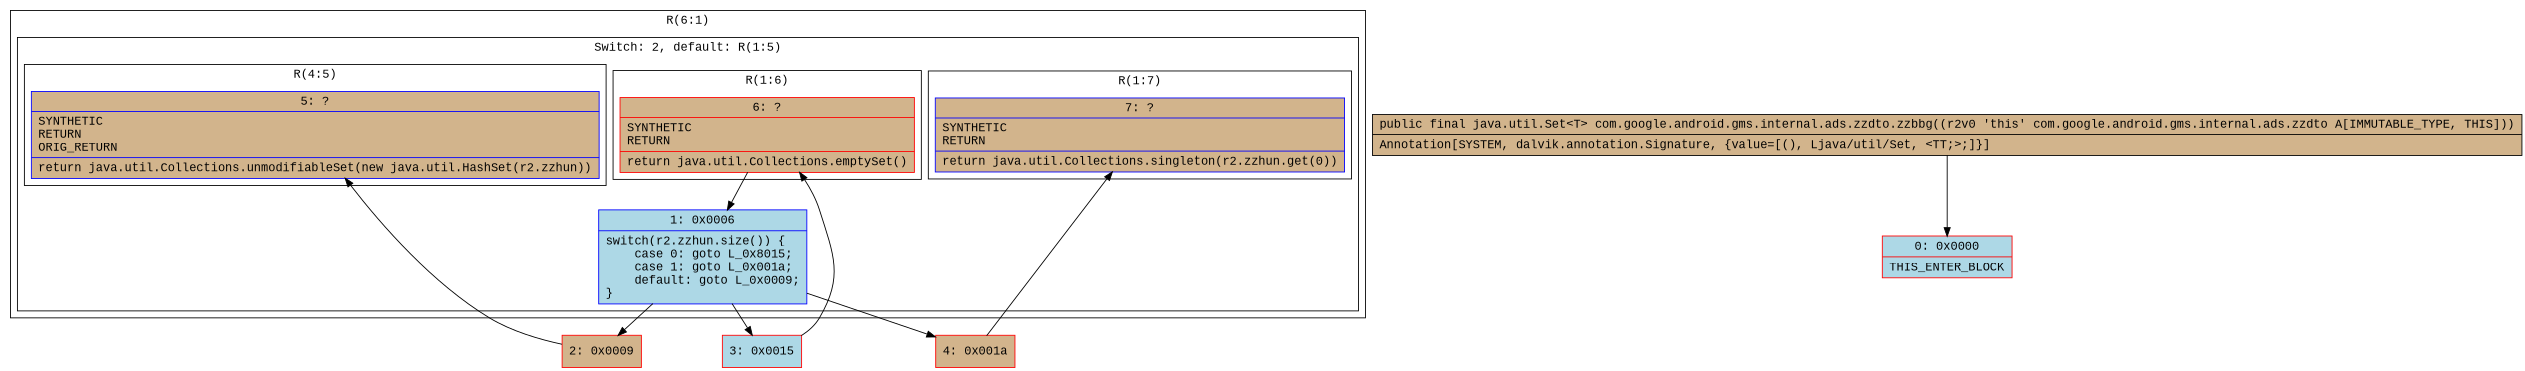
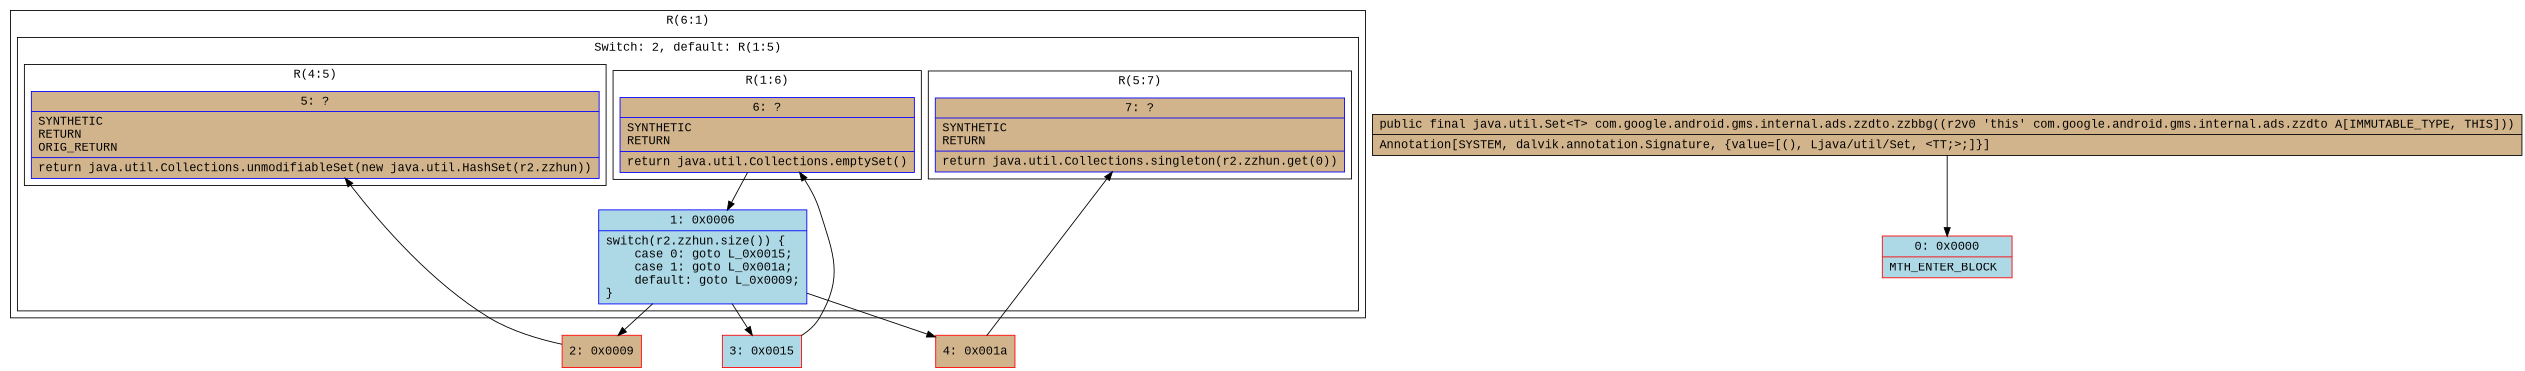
(1140, 81) -> (1140, 81)
(767, 135) -> (767, 135)
(699, 254) -> (699, 254)
(1947, 267) -> (1943, 267)
